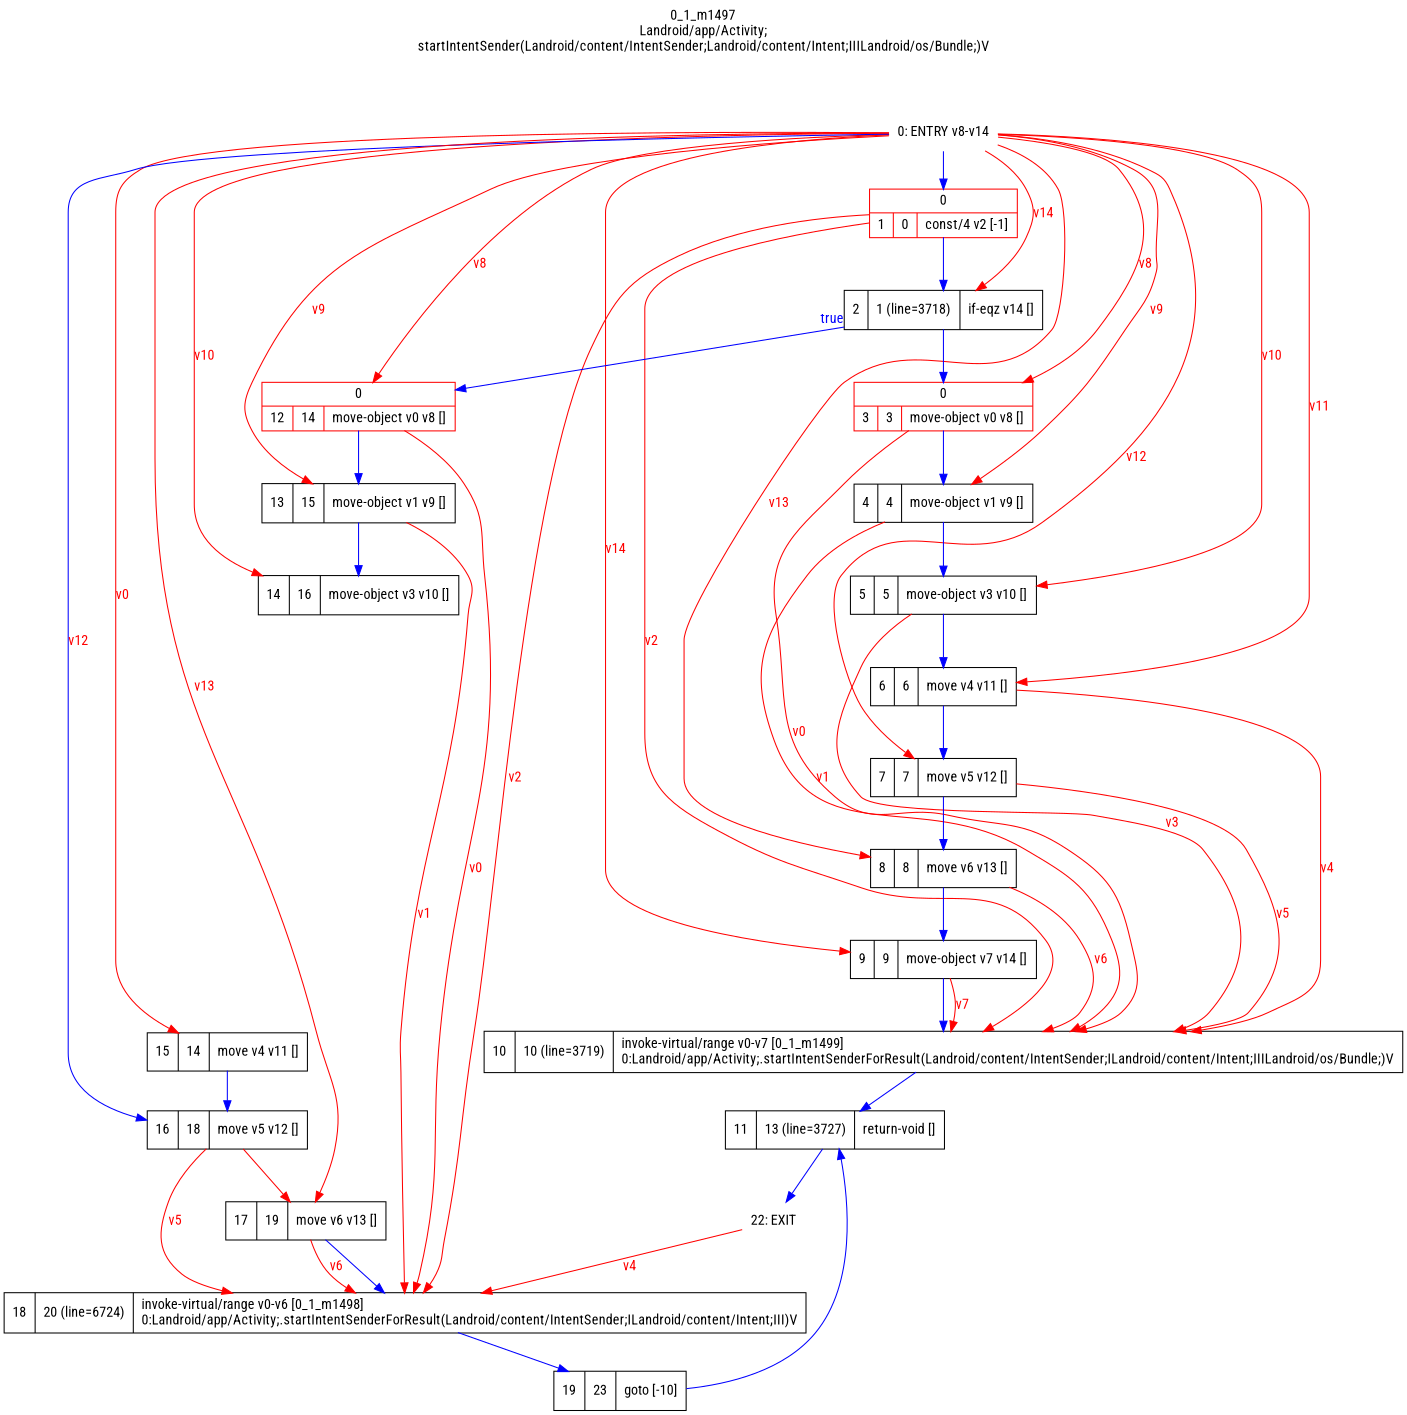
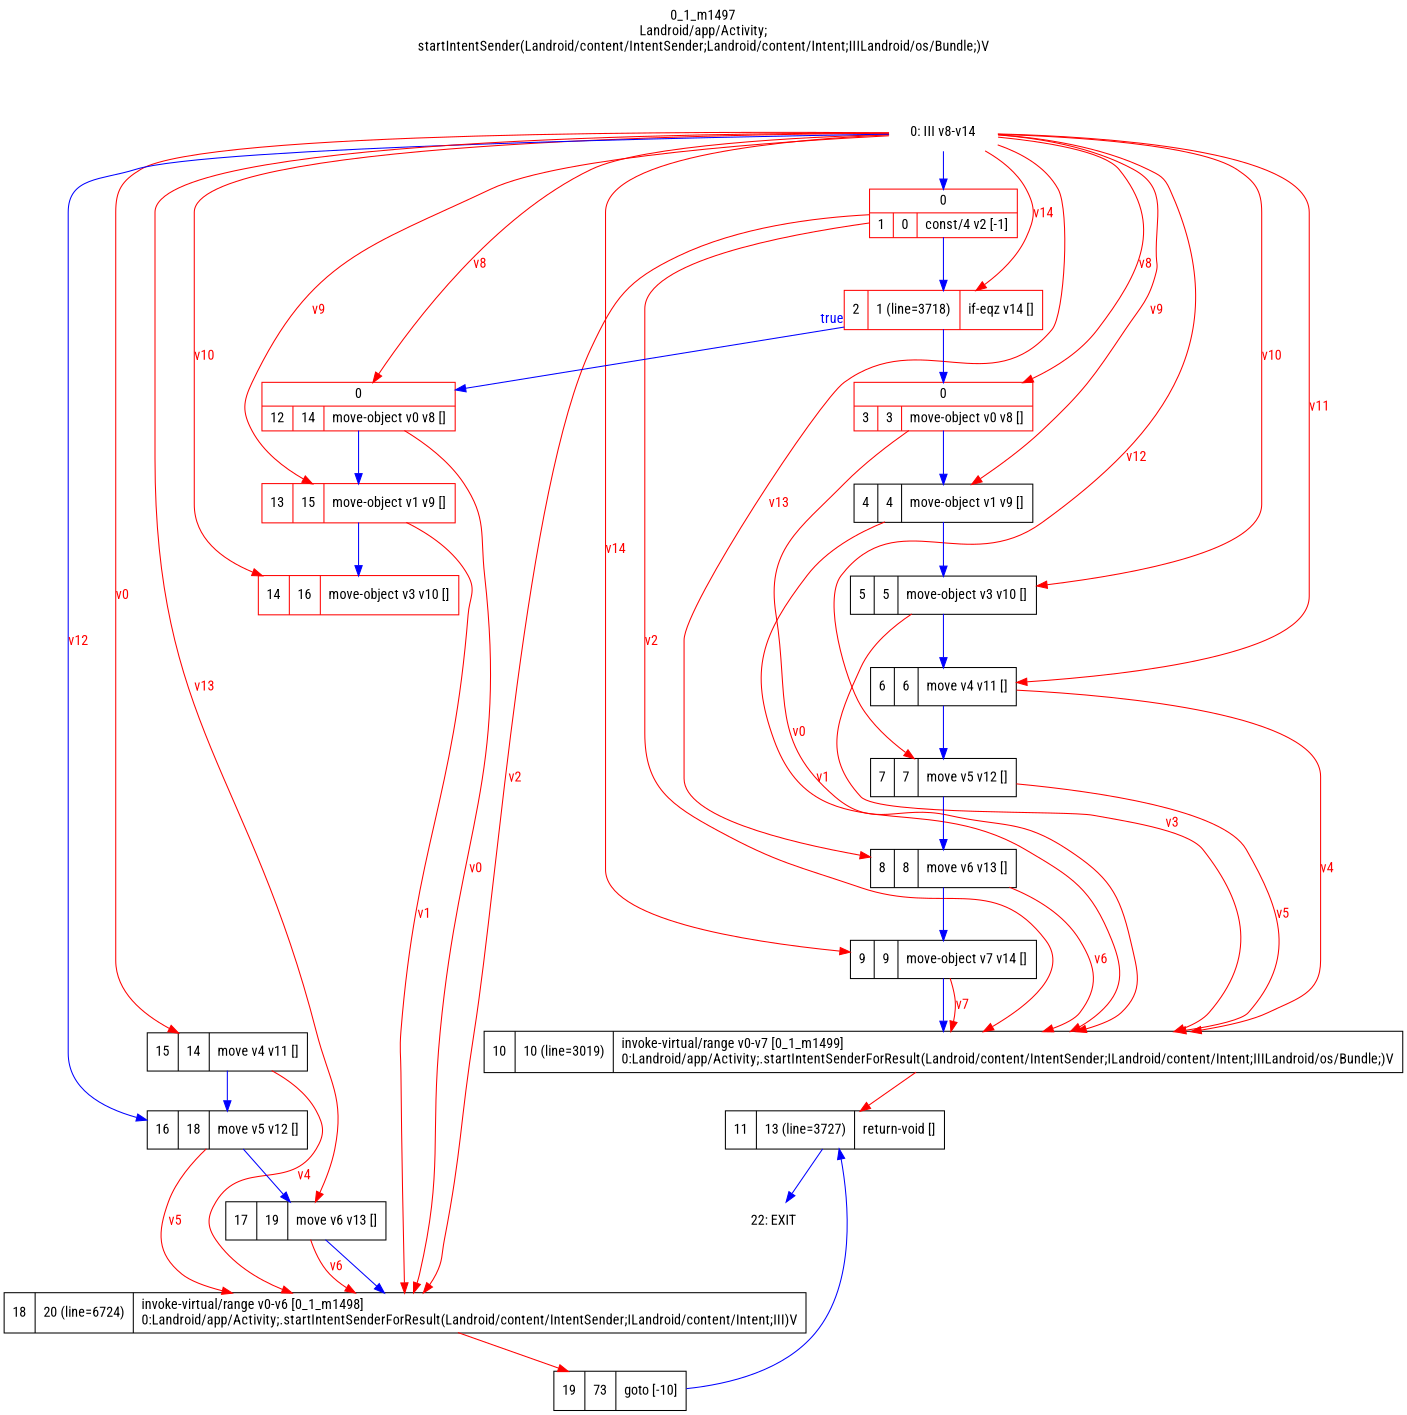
(943, 132) -> (943, 132)
(943, 310) -> (943, 310)
(359, 503) -> (359, 503)
(359, 595) -> (359, 595)
(564, 1051) -> (564, 1051)
(892, 1089) -> (892, 1089)
(263, 1172) -> (261, 1169)
(617, 1260) -> (254, 1177)
(508, 1350) -> (508, 1350)
(600, 1390) -> (600, 1390)
